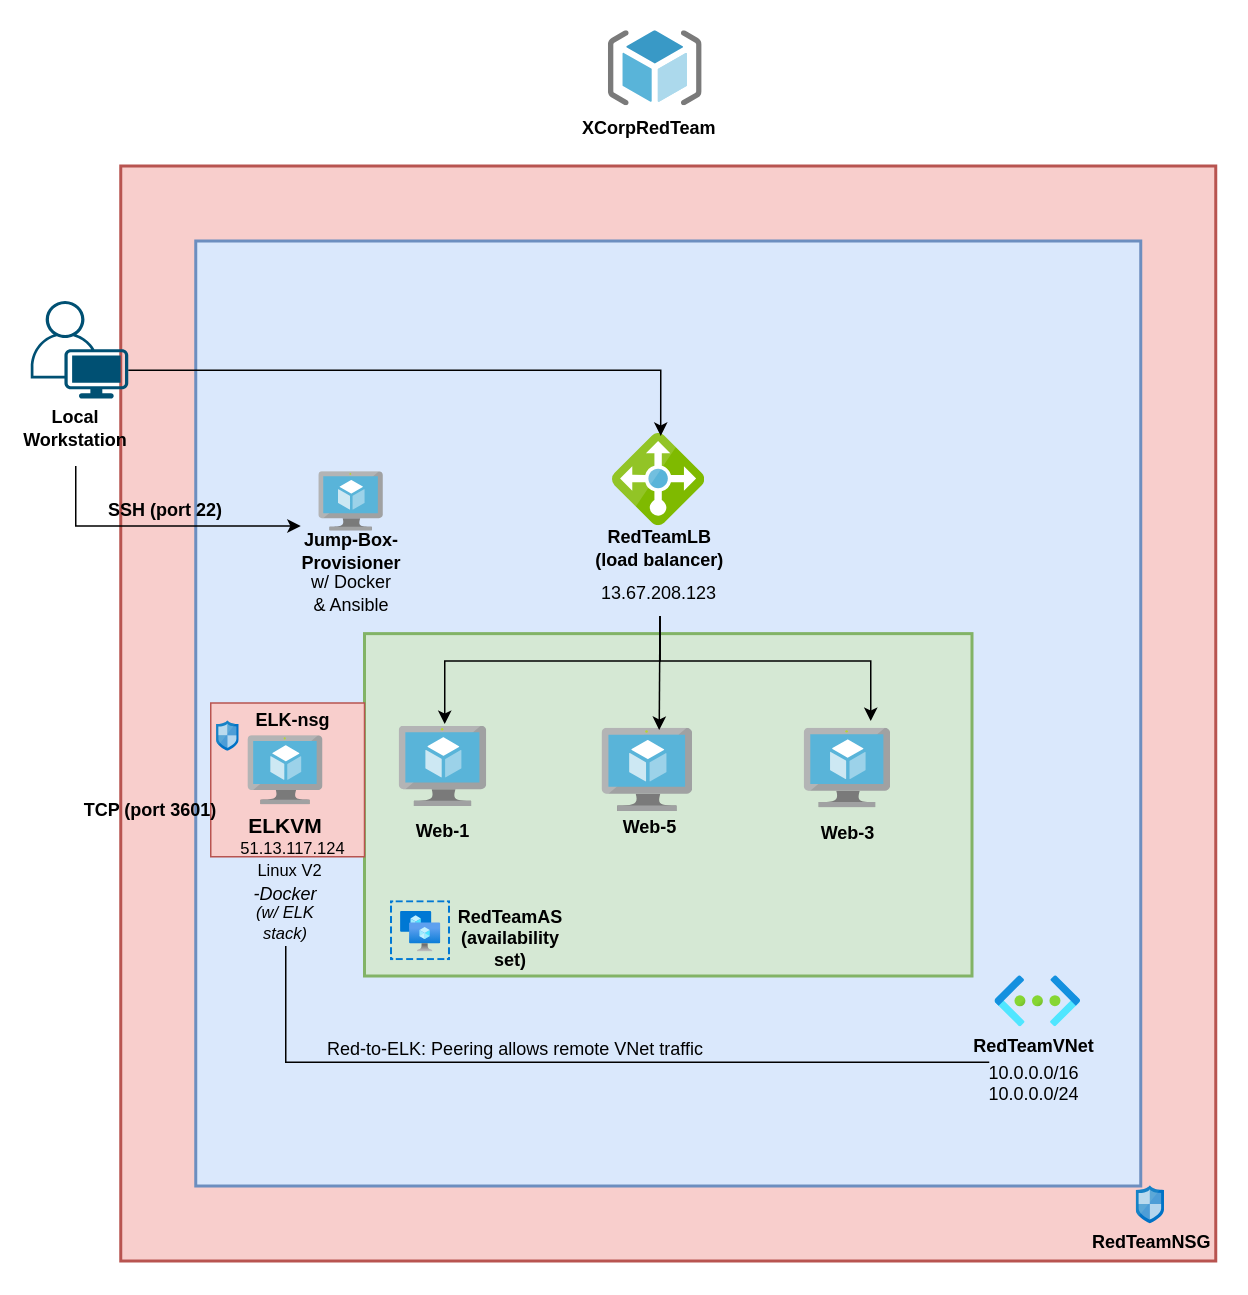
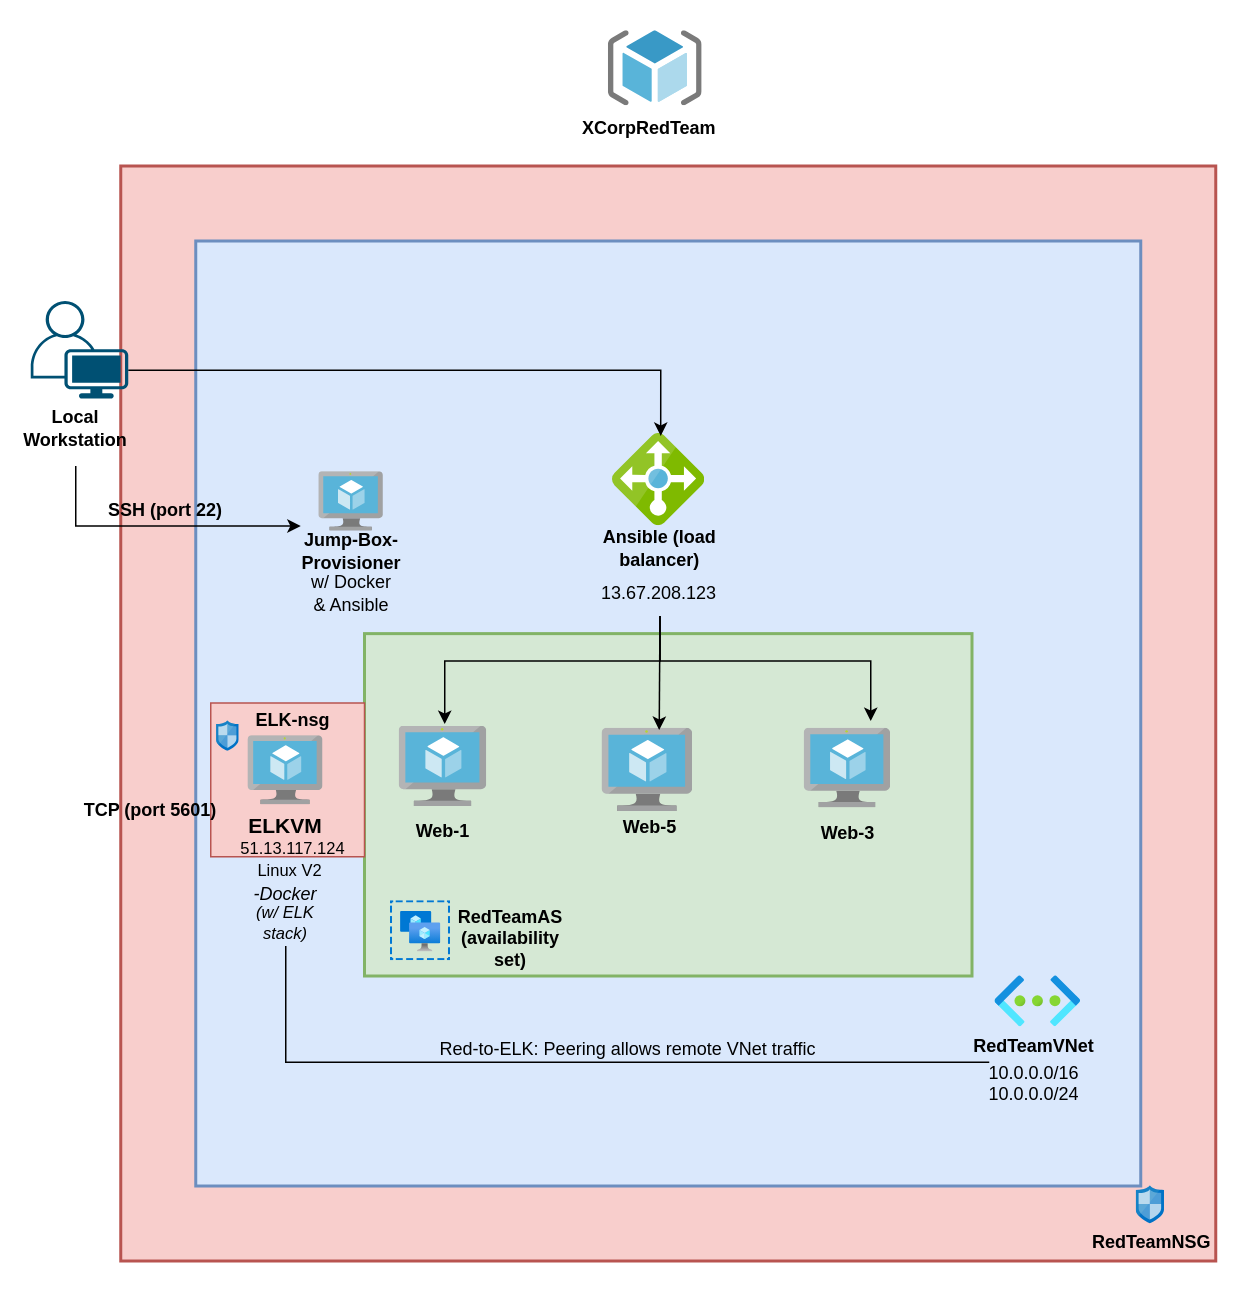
(660, 548) -> (660, 548)
(151, 811) -> (151, 811)
(518, 1049) -> (631, 1049)
